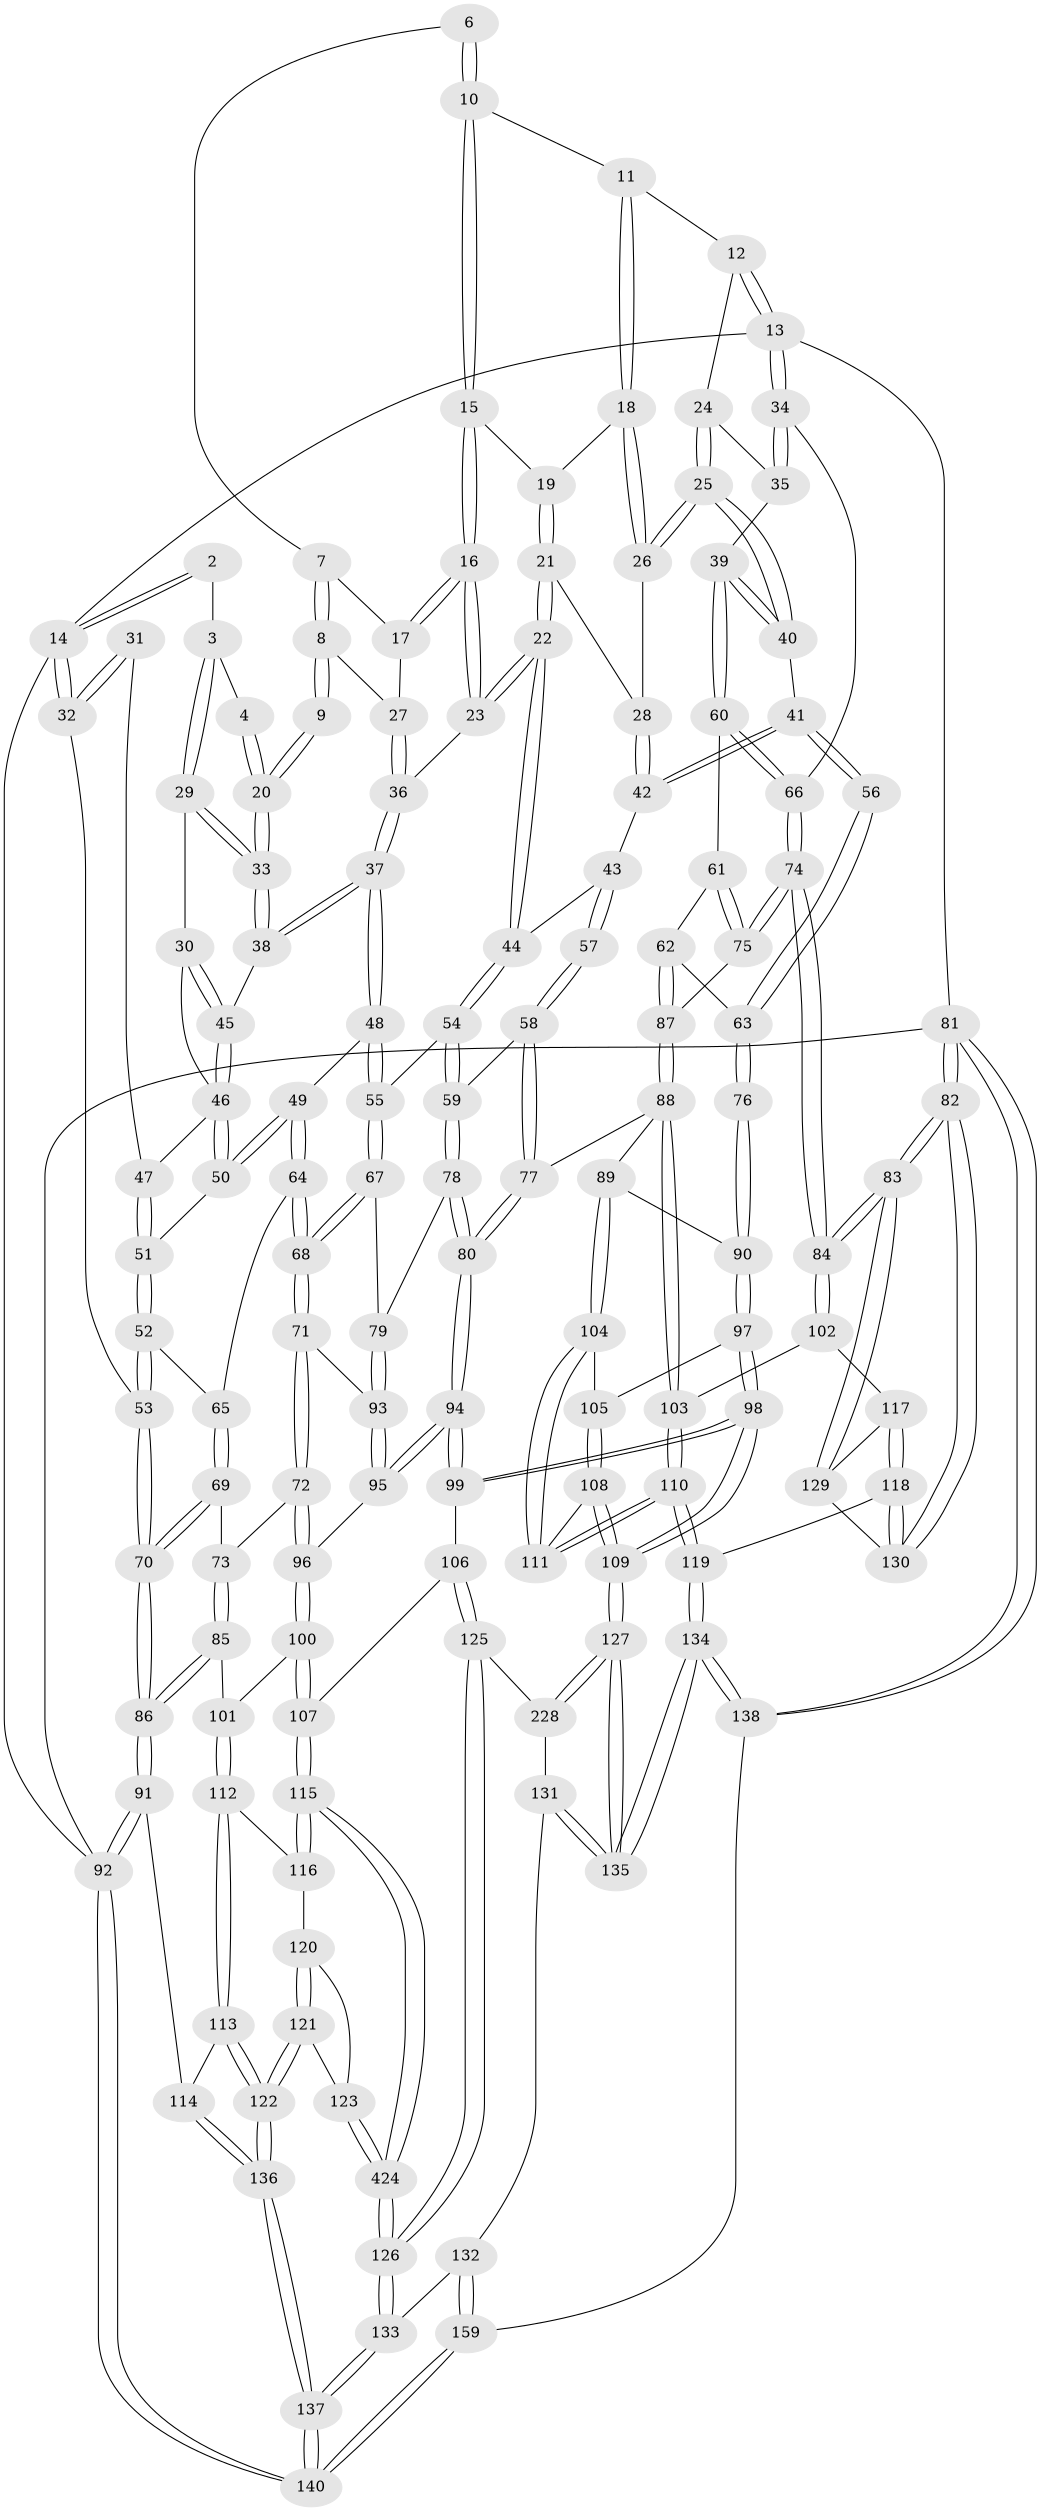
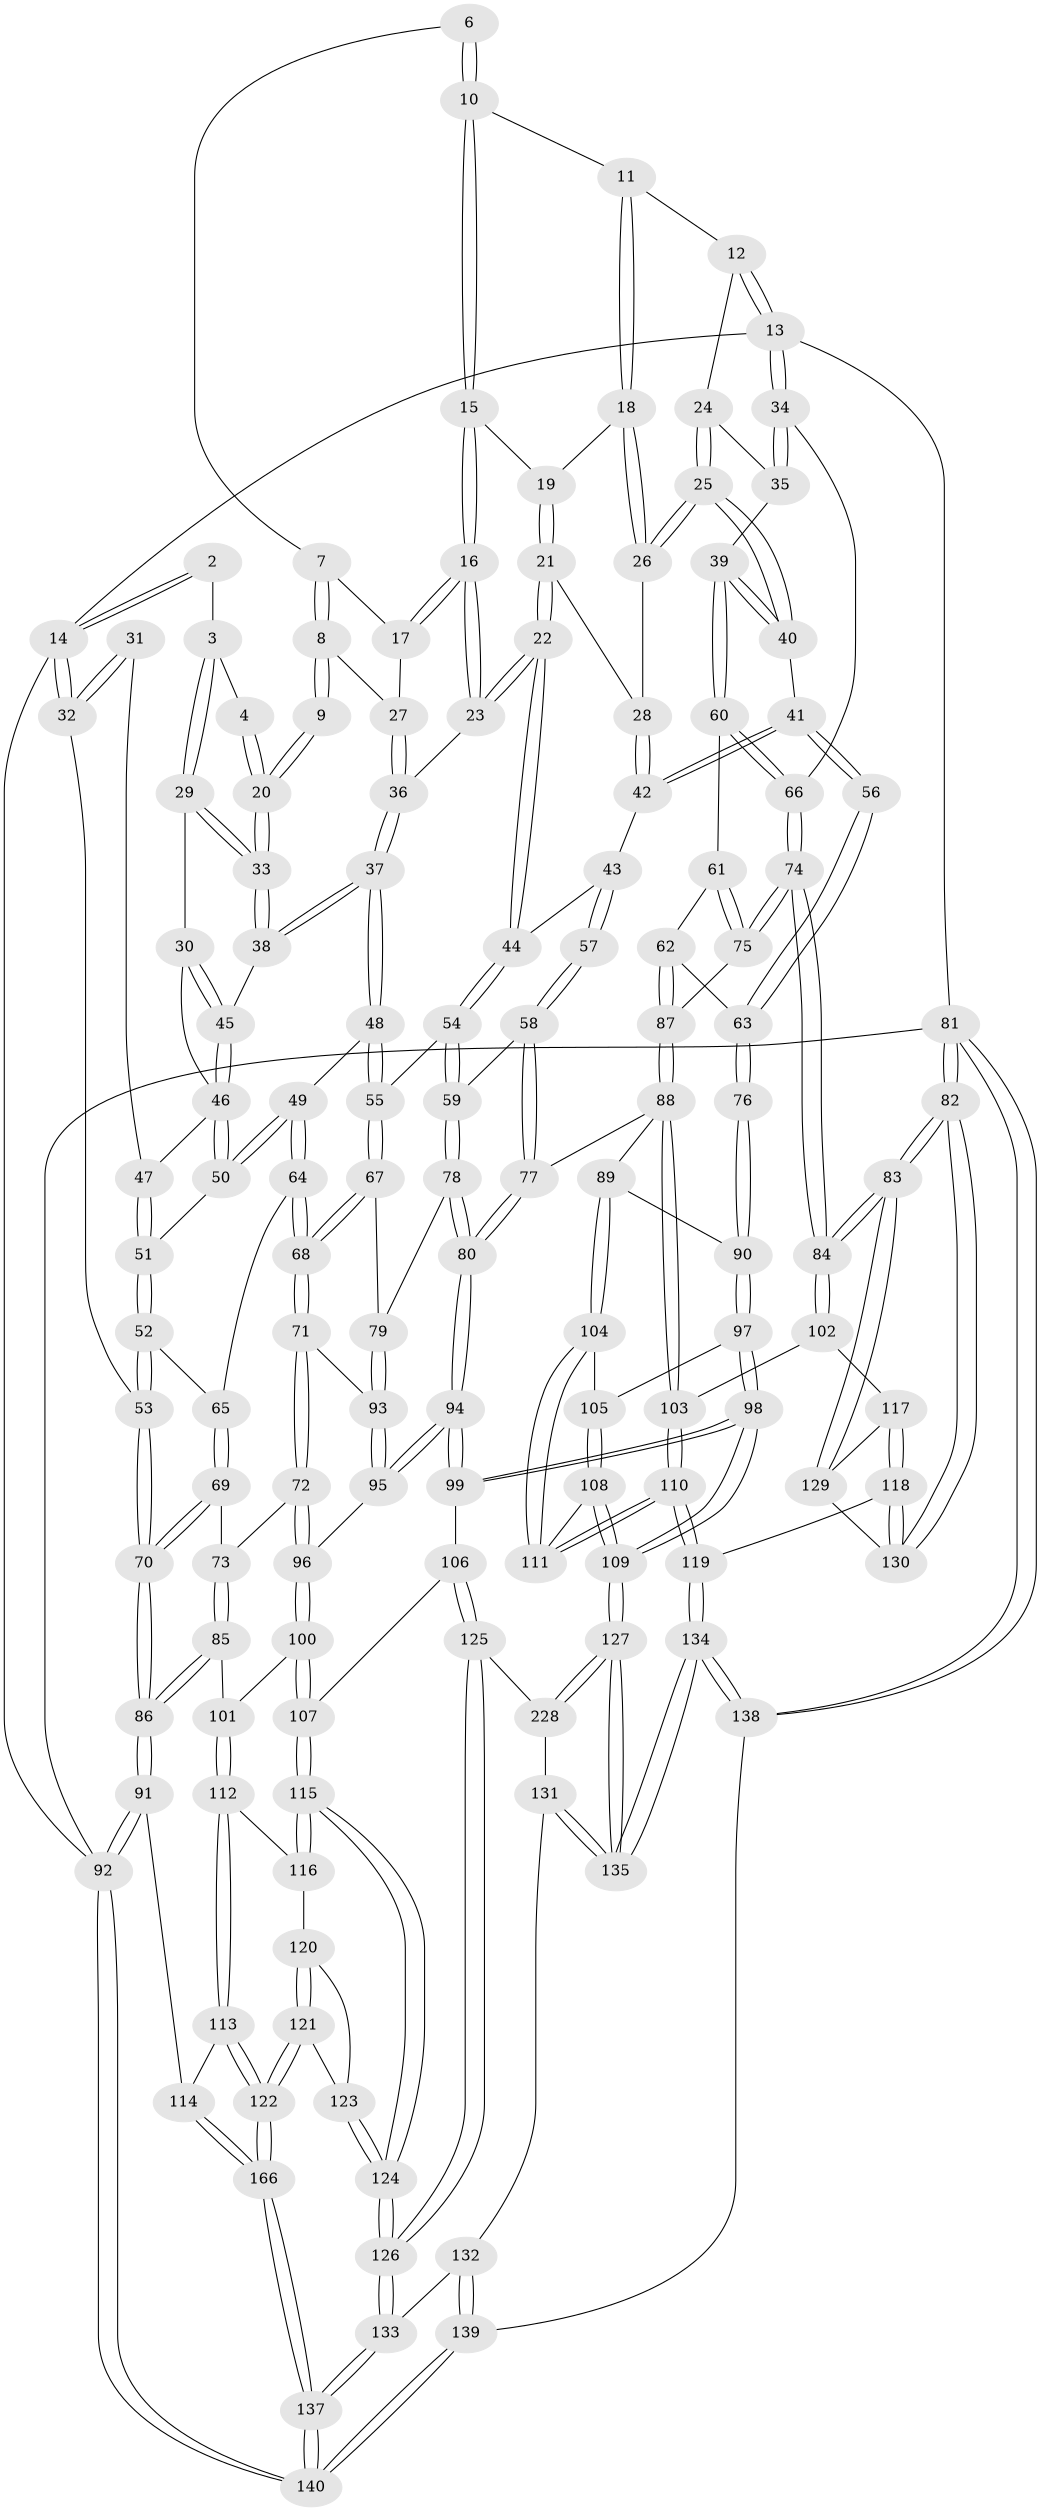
(264, 2180) -> (264, 2180)
(386, 2180) -> (386, 2180)
(466, 2334) -> (466, 2334)
